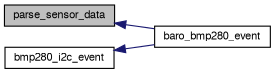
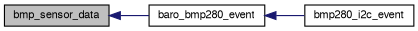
(60, 16) -> (57, 16)
(140, 47) -> (290, 16)
